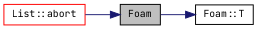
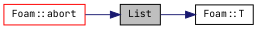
(44, 15) -> (44, 15)
(140, 15) -> (140, 15)
